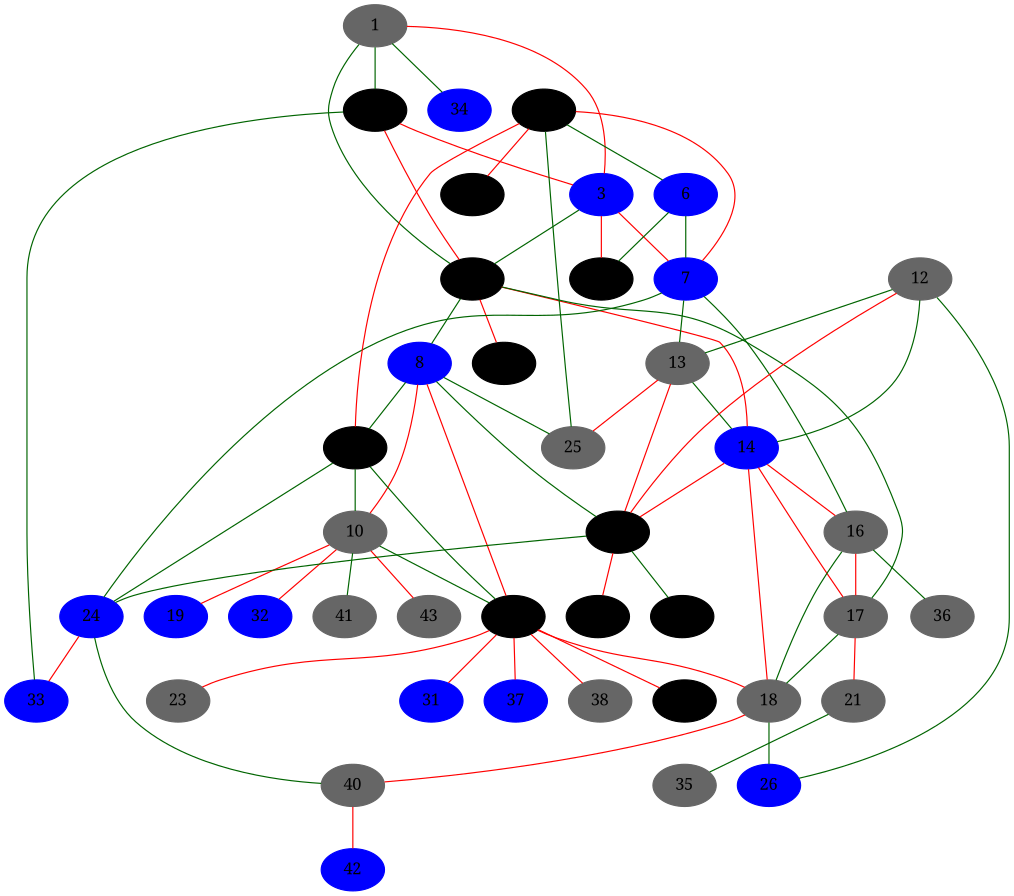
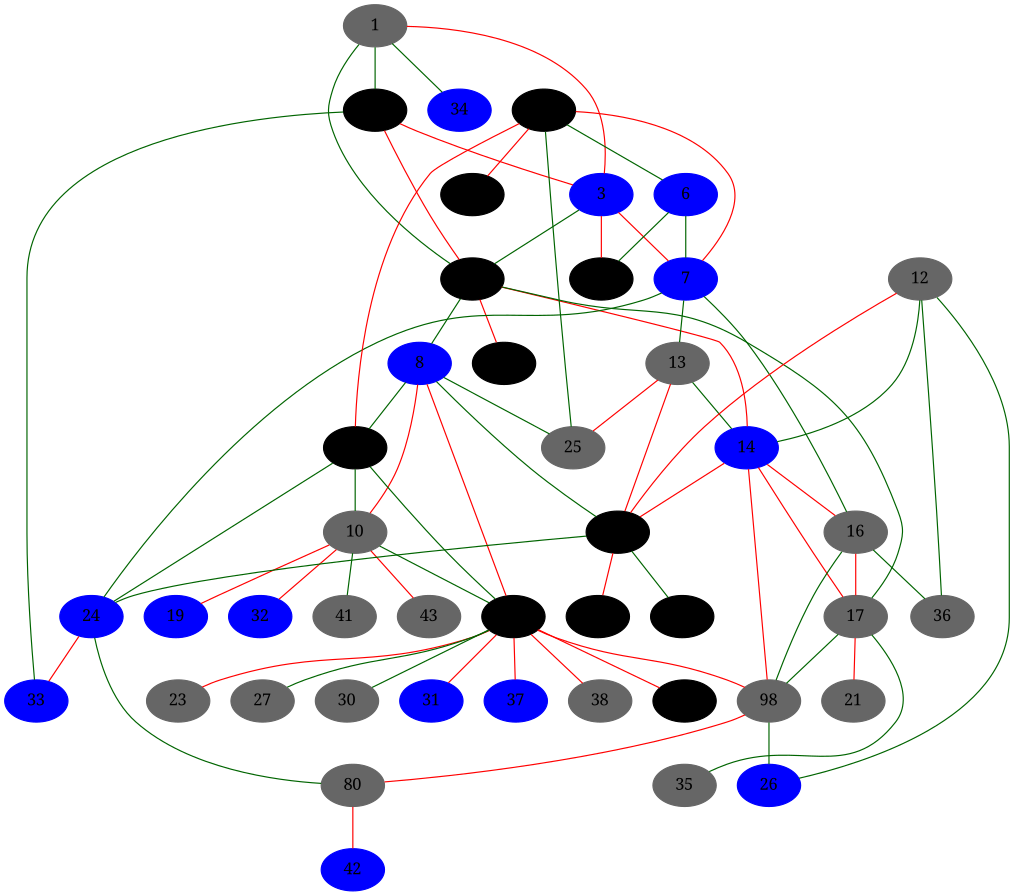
(799, 321) -> (932, 448)
none -> (263, 701)
none -> (347, 701)
(769, 701) -> (769, 701)
(778, 739) -> (855, 752)
(353, 785) -> (353, 785)
